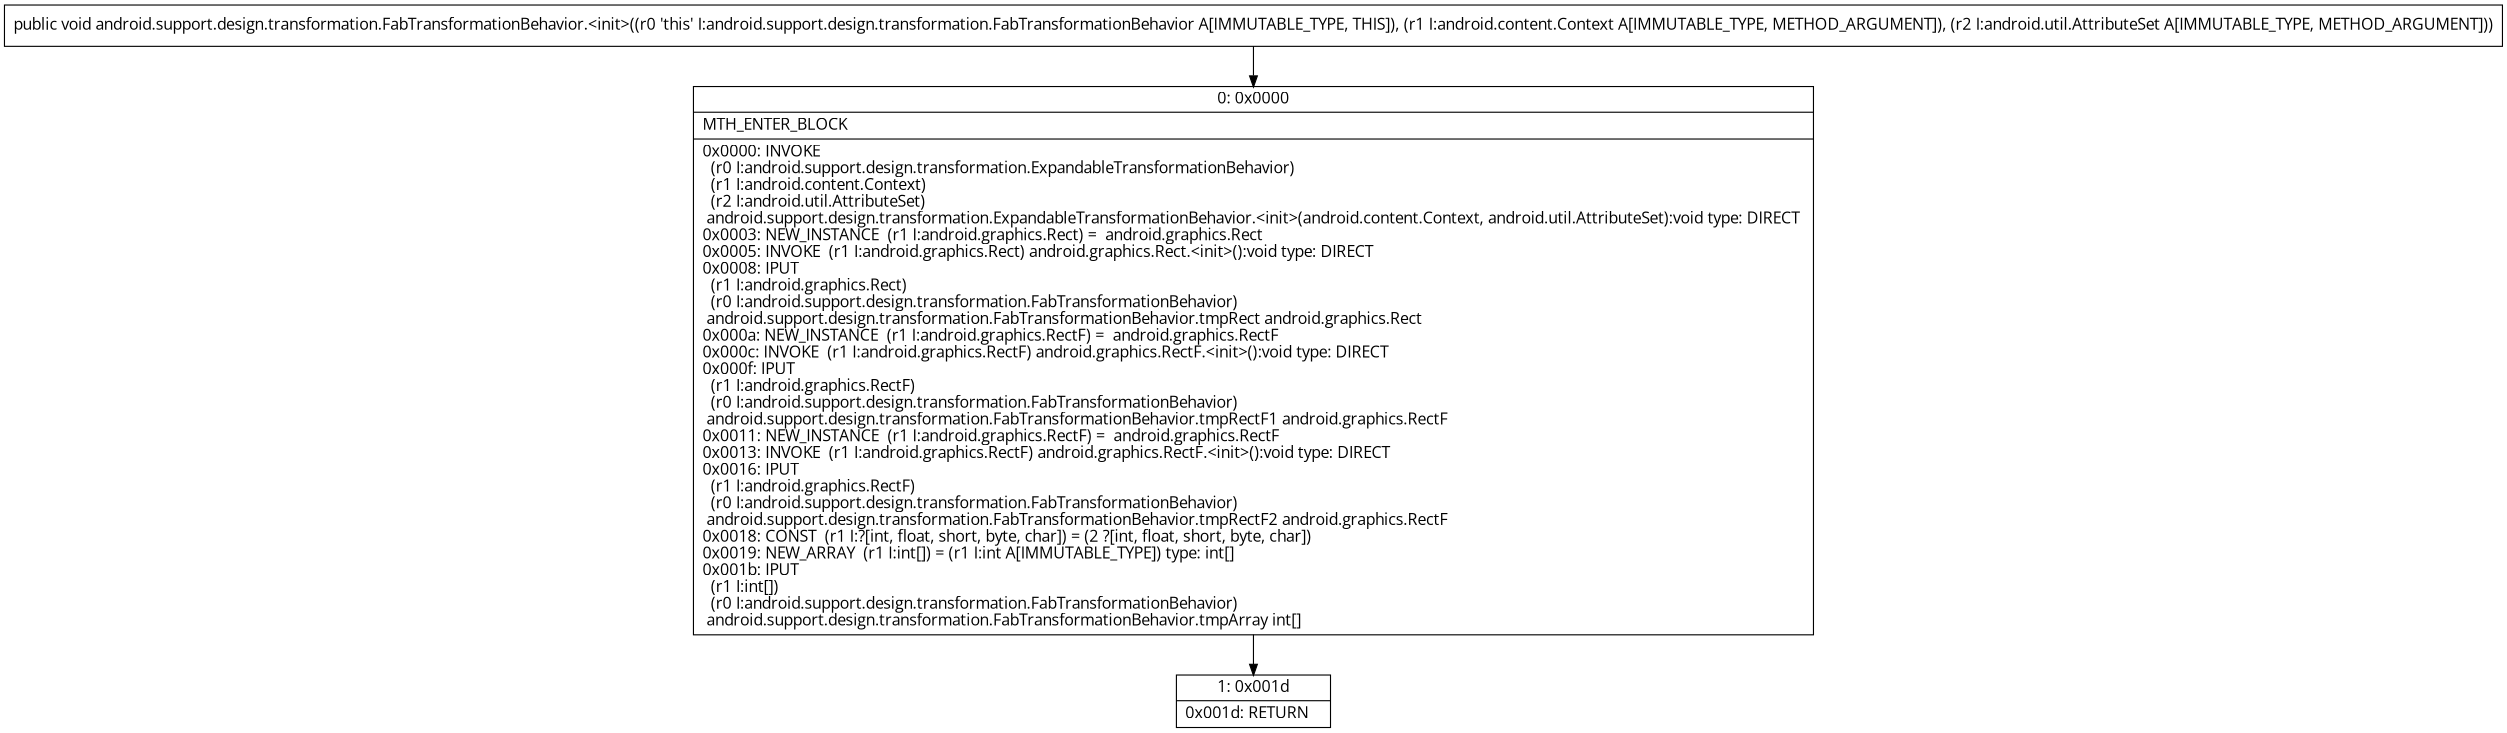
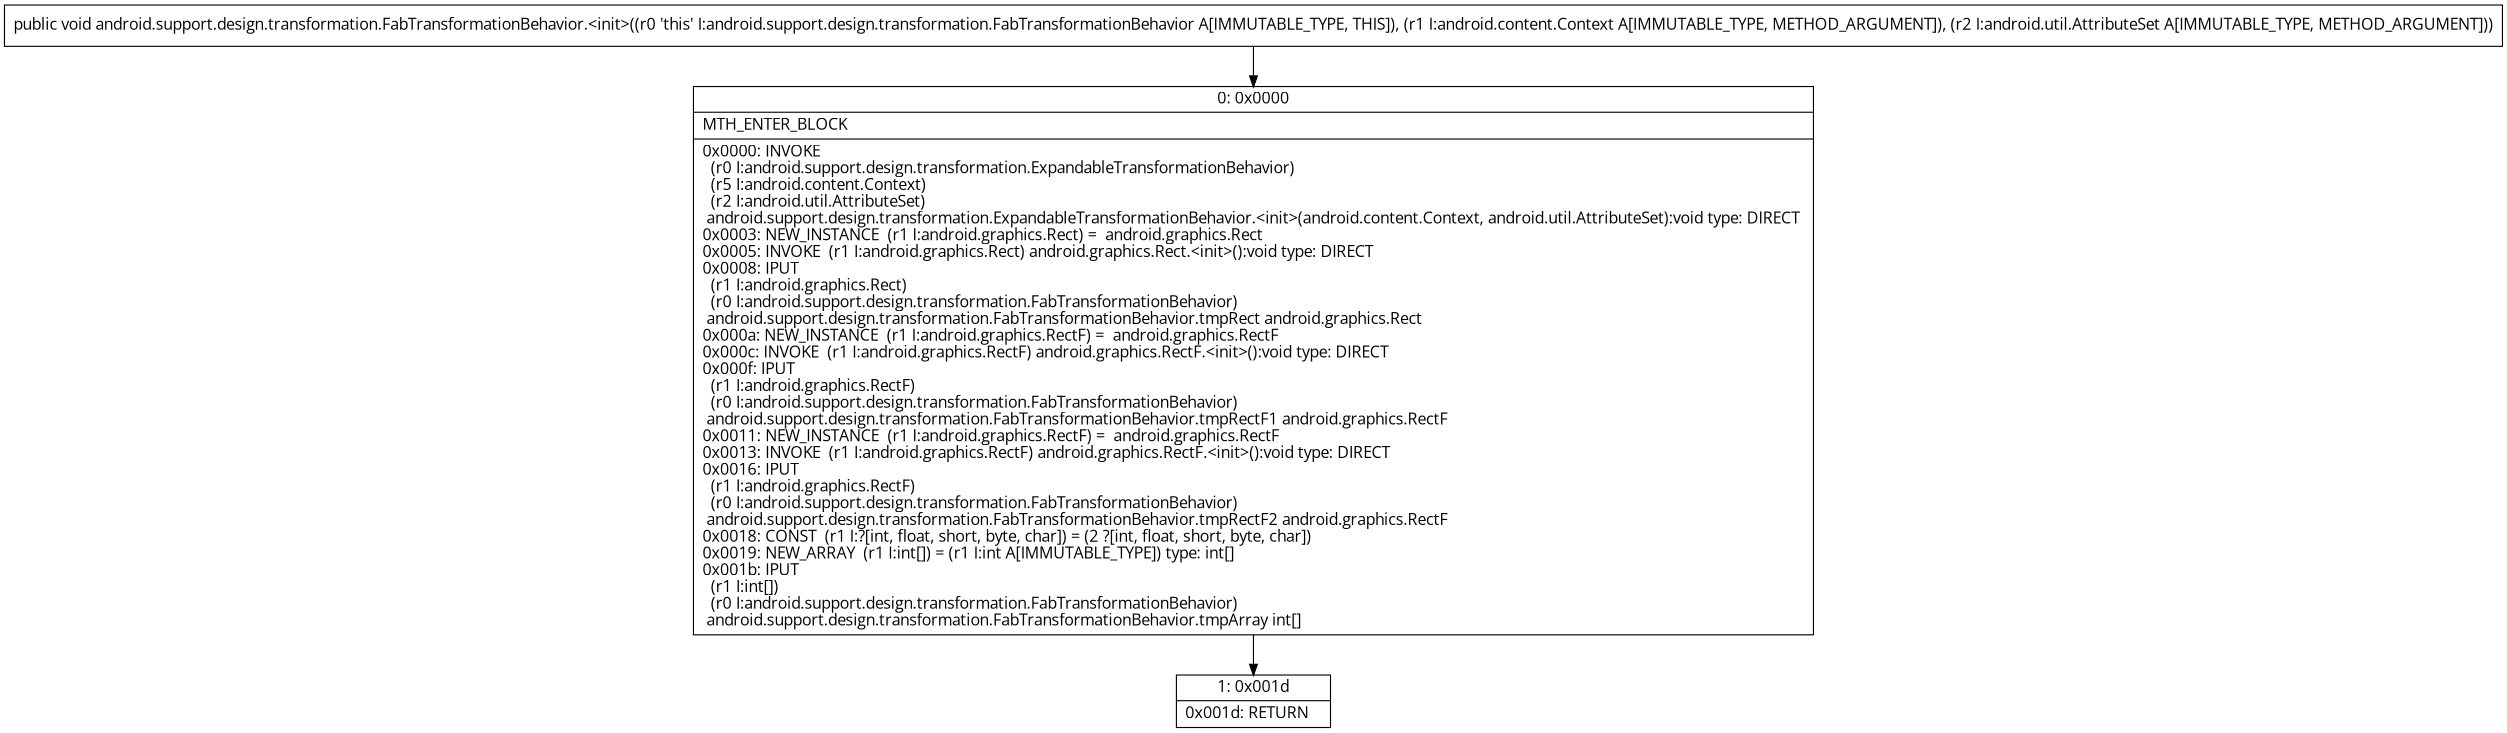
(815, 185) -> (815, 185)
